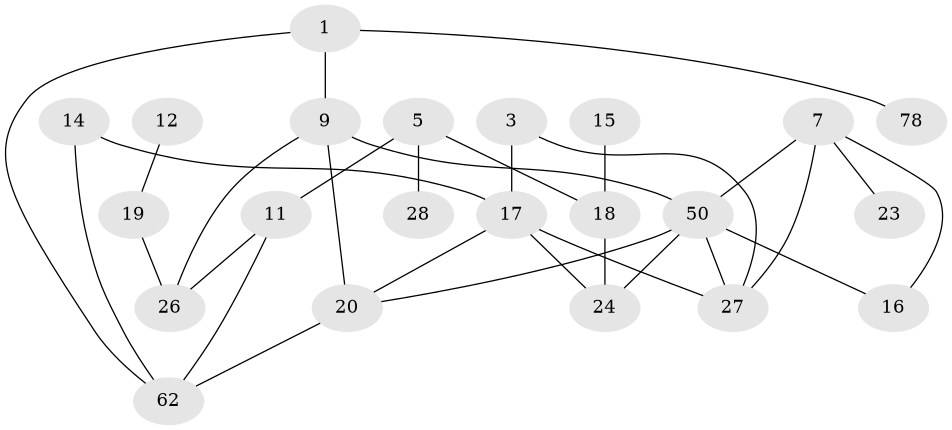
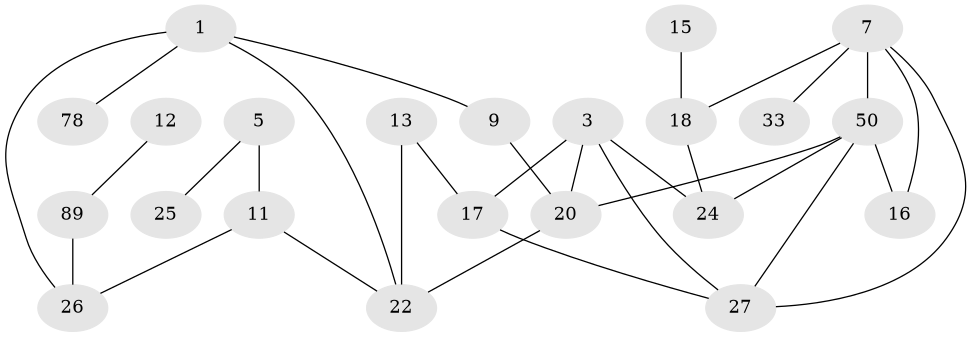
(74, 122) -> (402, 122)
(492, 159) -> (774, 75)
(487, 167) -> none
(224, 199) -> (15, 118)
(134, 215) -> (73, 215)
(419, 215) -> (166, 215)
(890, 215) -> (774, 122)
(554, 257) -> (648, 168)
(430, 261) -> (577, 168)
(169, 401) -> (402, 308)
